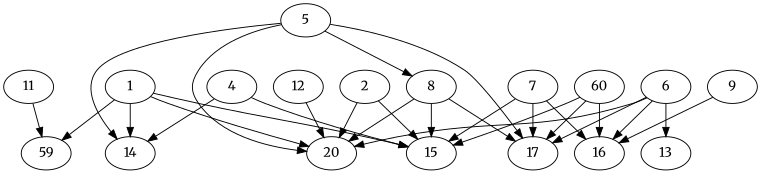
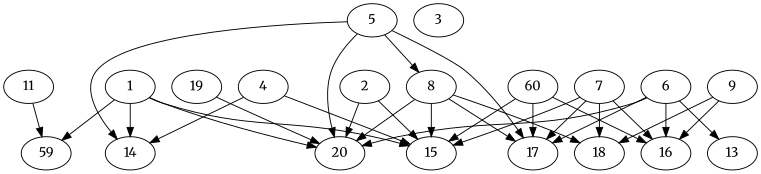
none -> (439, 20)
(298, 87) -> (197, 87)
none -> (599, 153)
